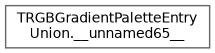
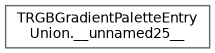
(108, 27) -> (108, 27)
